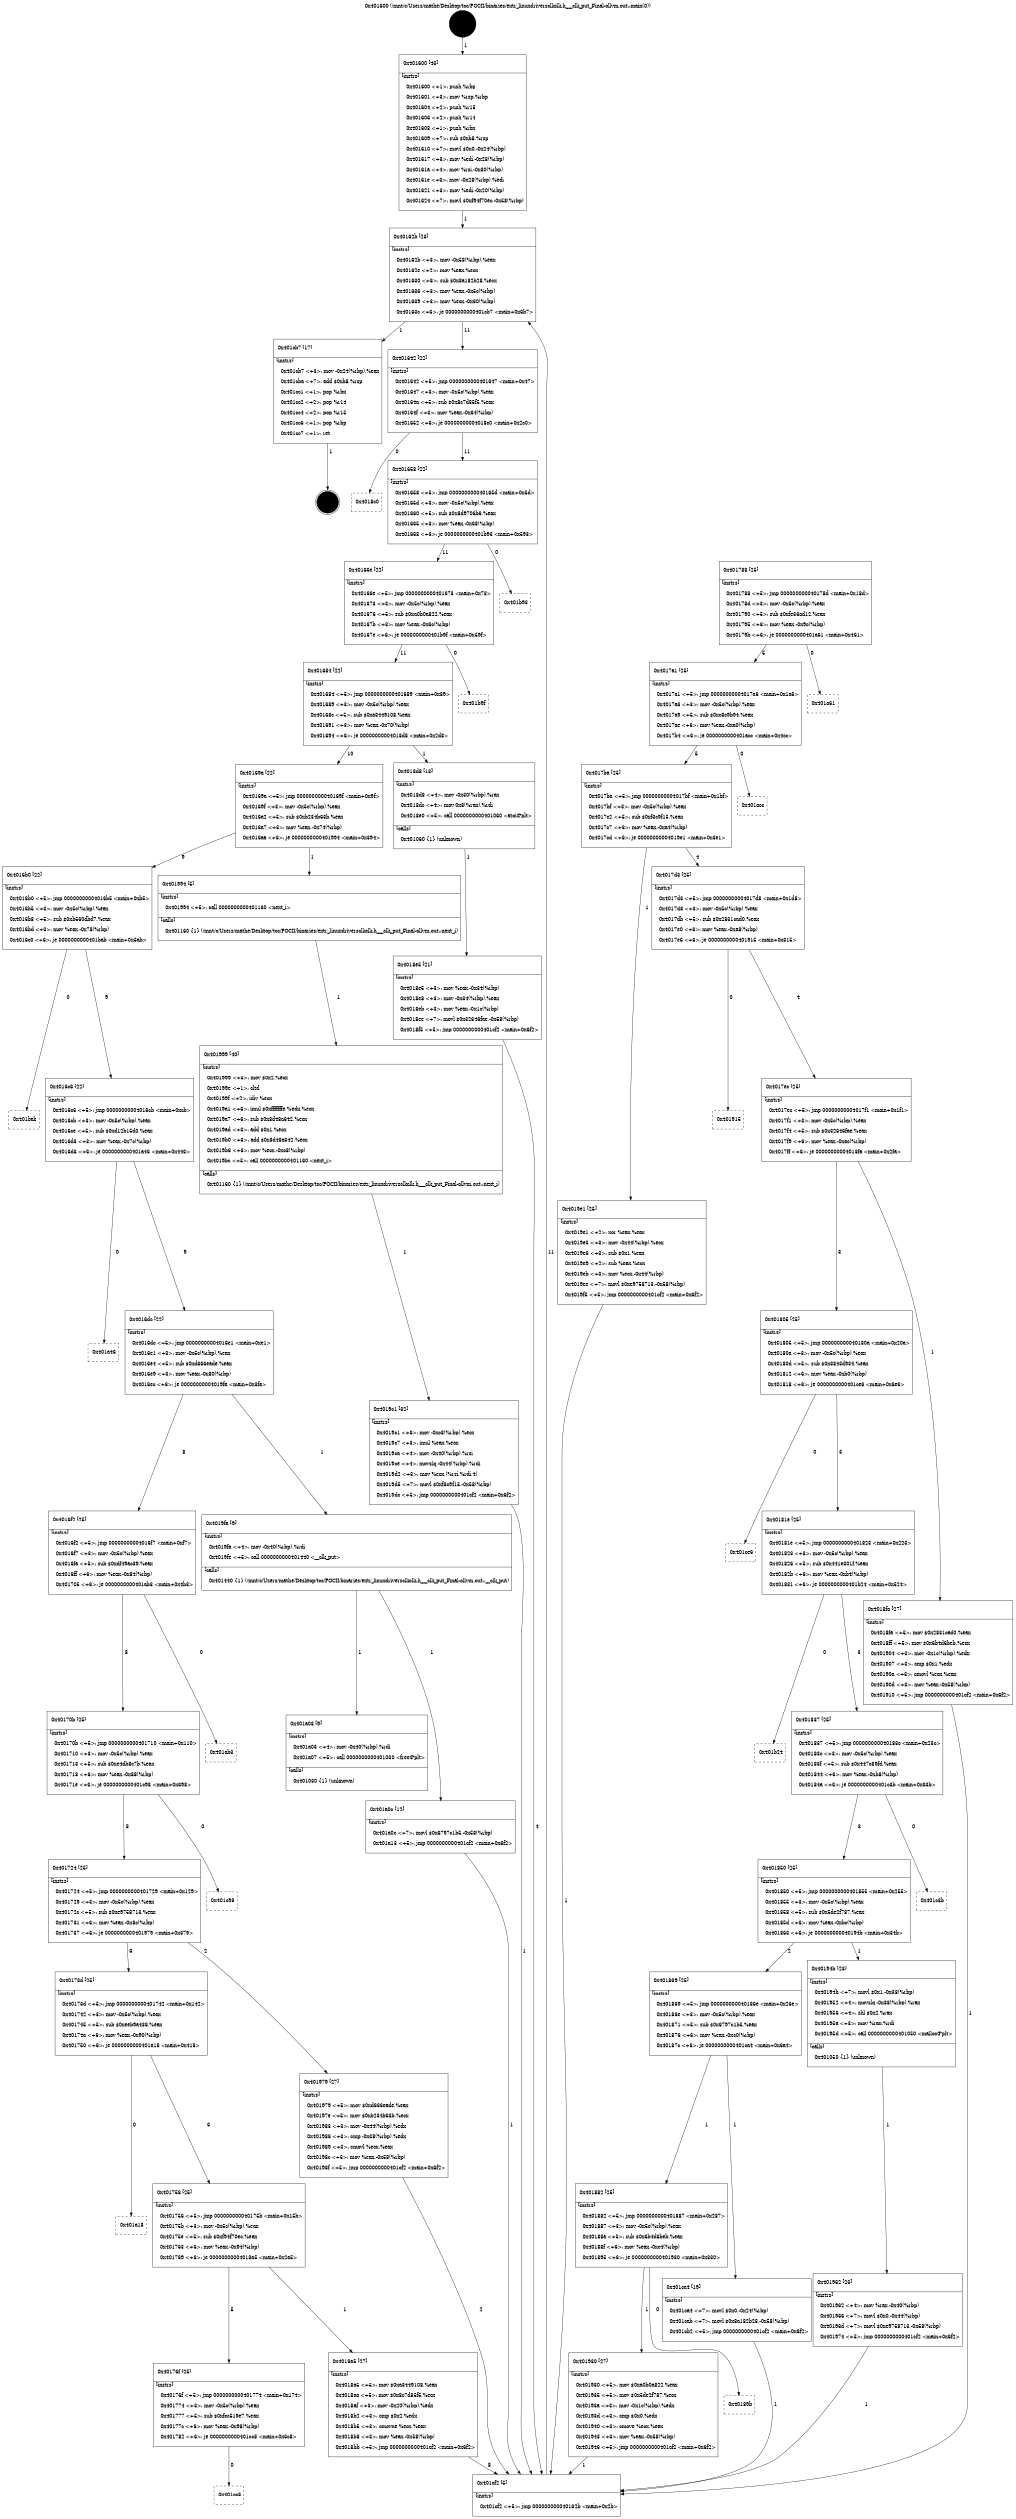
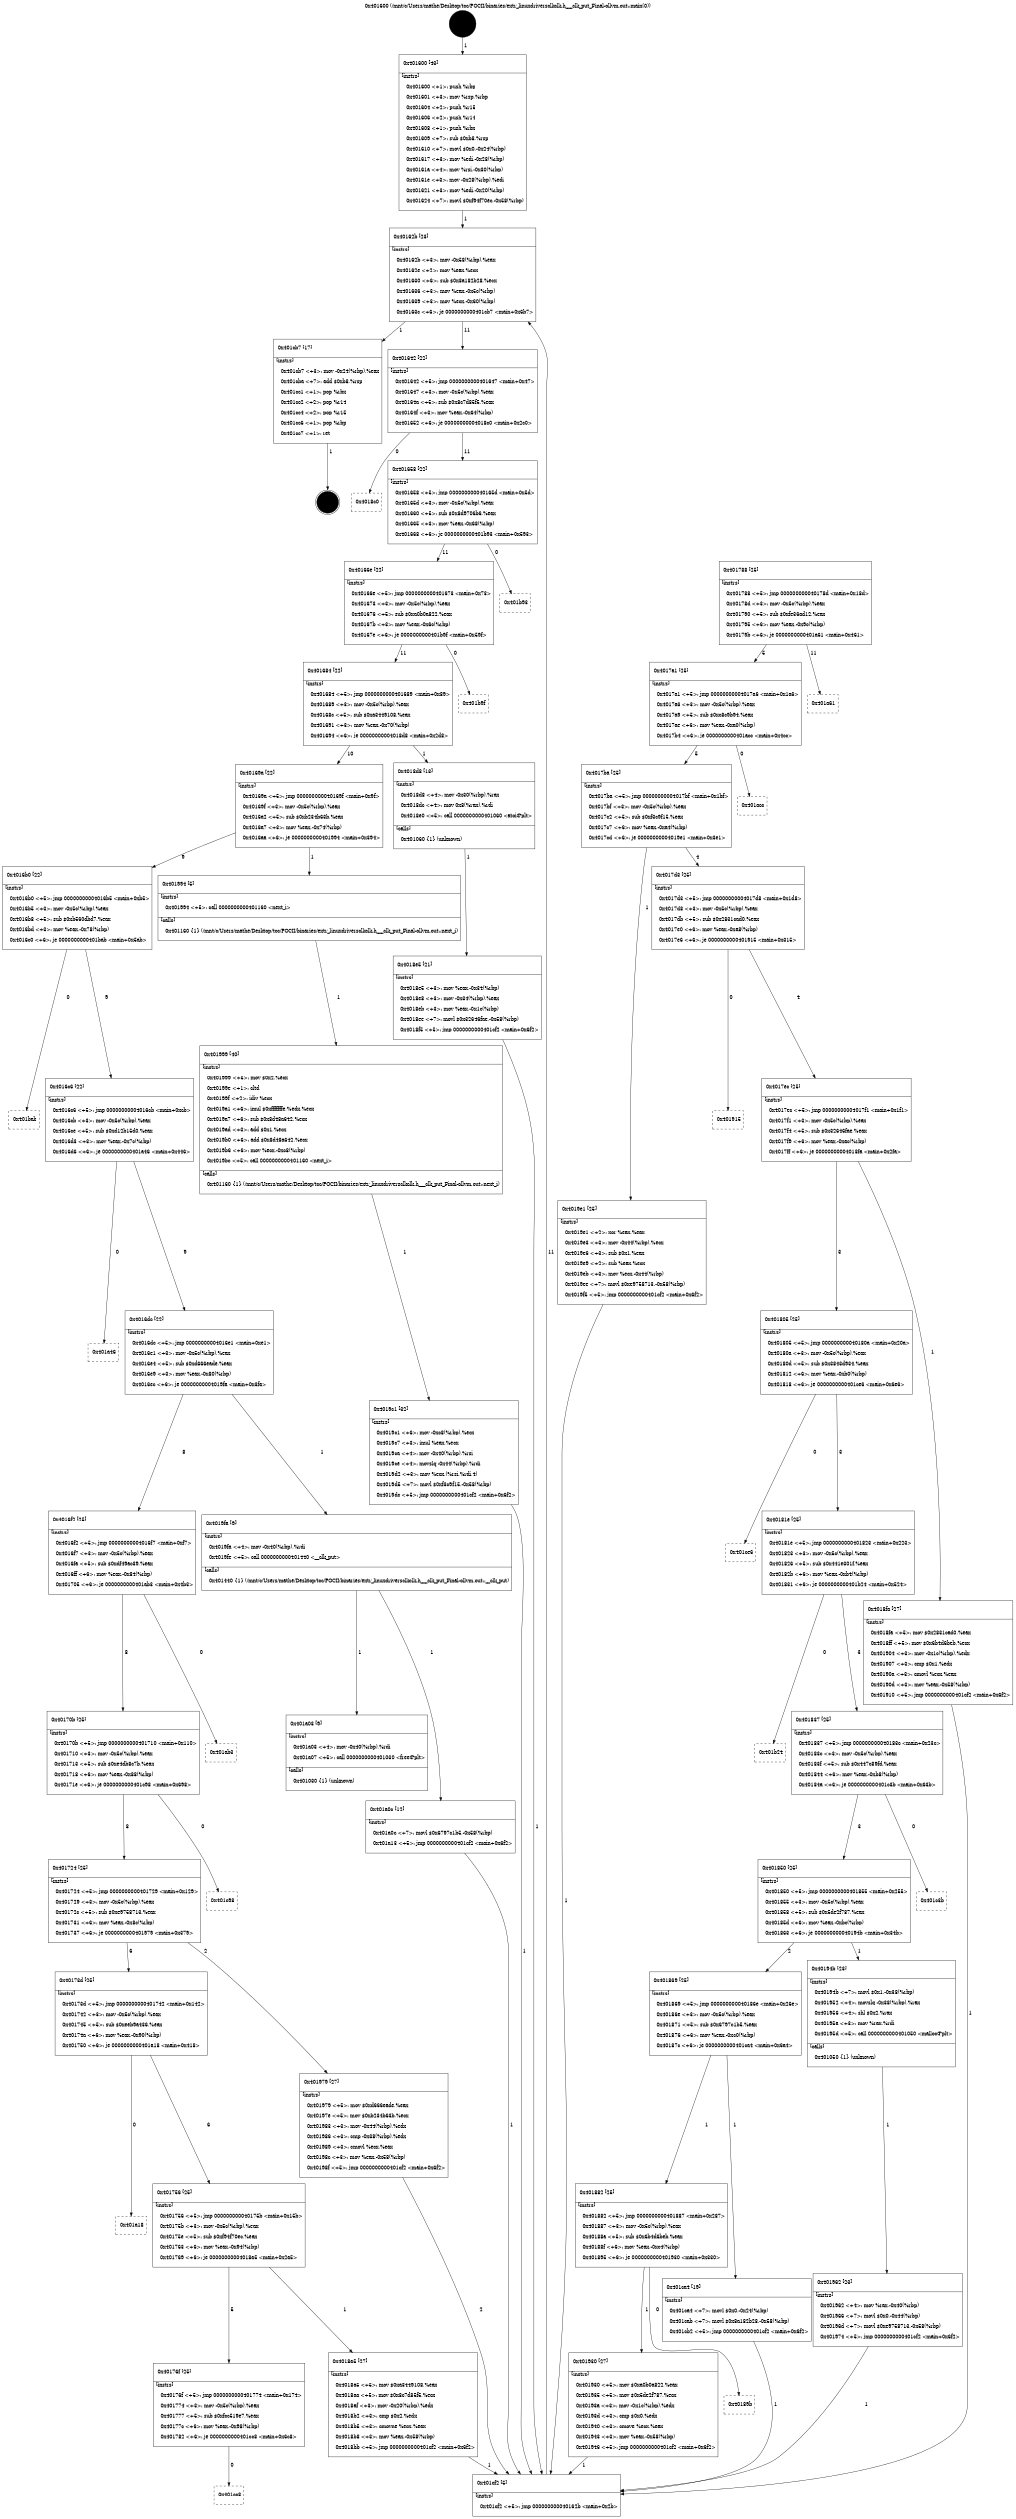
(811, 653) -> (813, 653)
(536, 1827) -> (536, 1827)
(489, 2466) -> (489, 2466)
